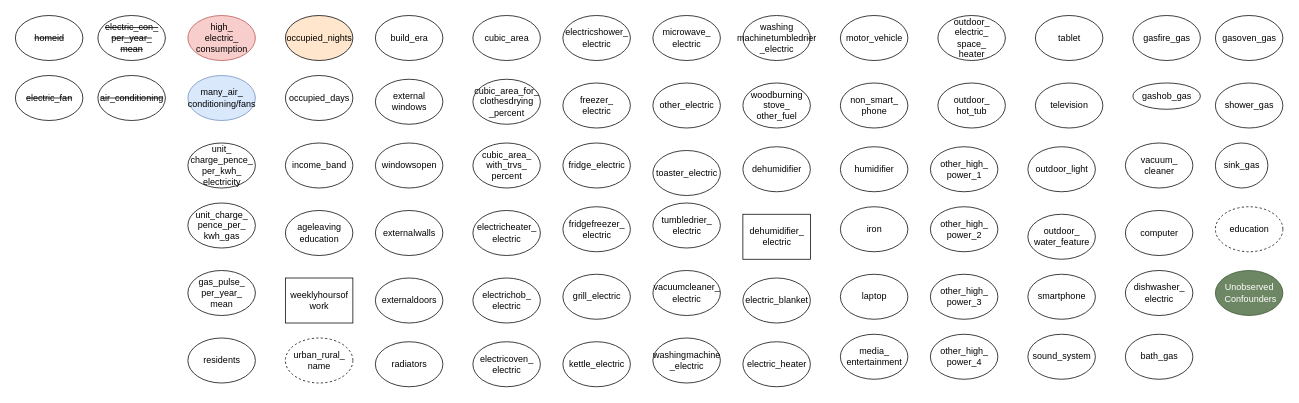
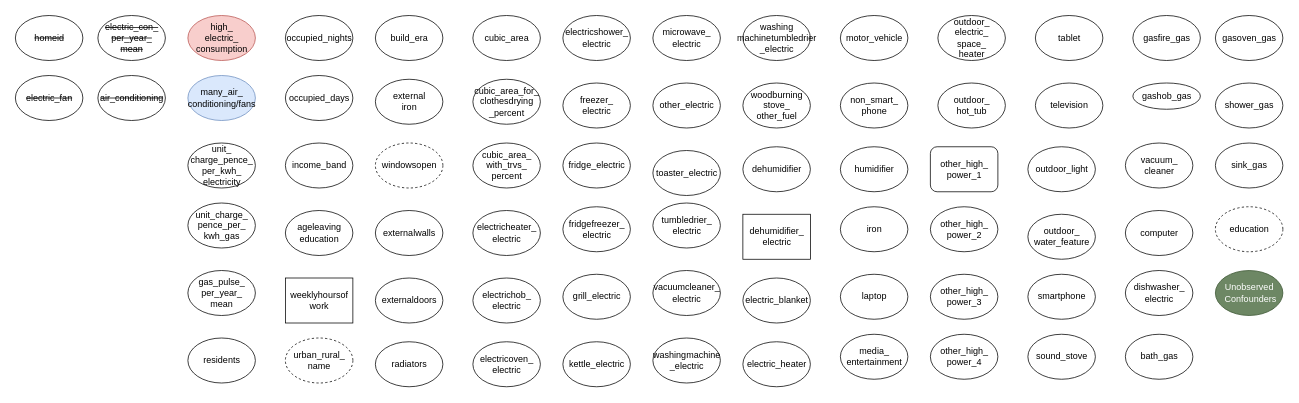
(319, 38) -> (319, 38)
(410, 102) -> (410, 102)
(409, 165) -> (409, 165)
(1242, 165) -> (1249, 165)
(964, 169) -> (964, 169)
(1062, 357) -> (1062, 357)
